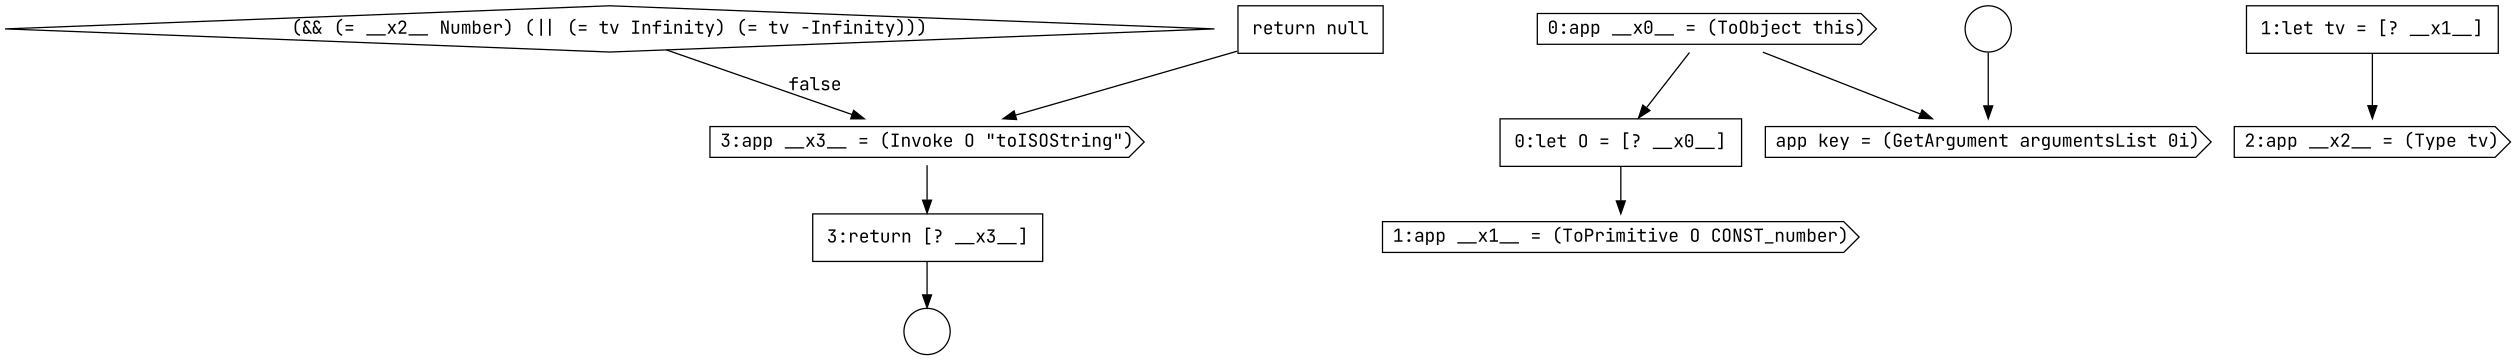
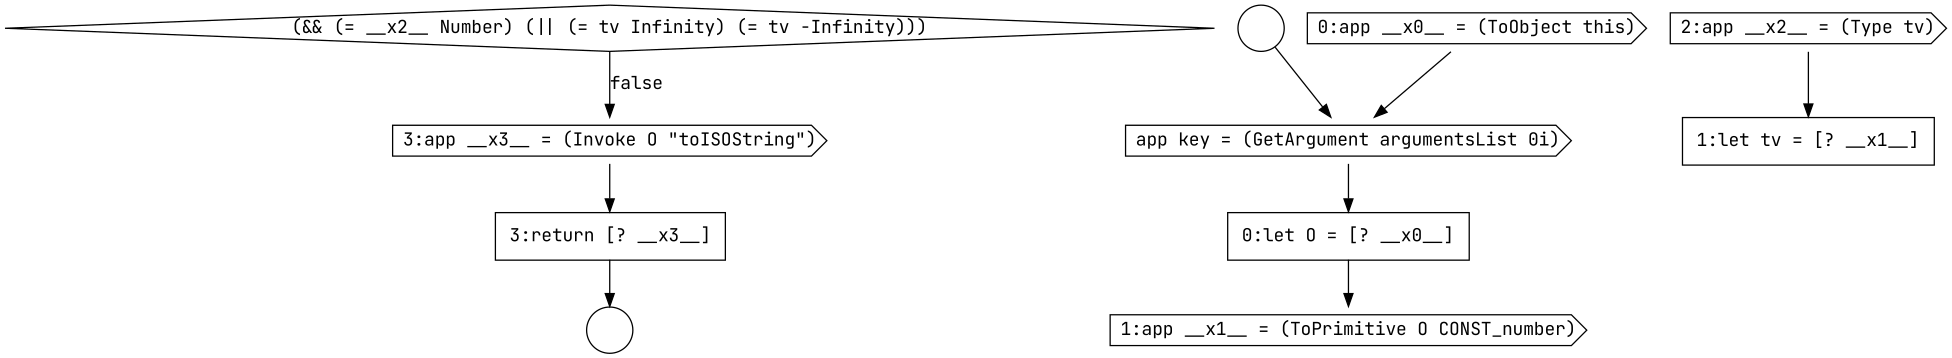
(1310, 29) -> none
(2372, 79) -> (1808, 78)
(1668, 80) -> (1348, 181)
